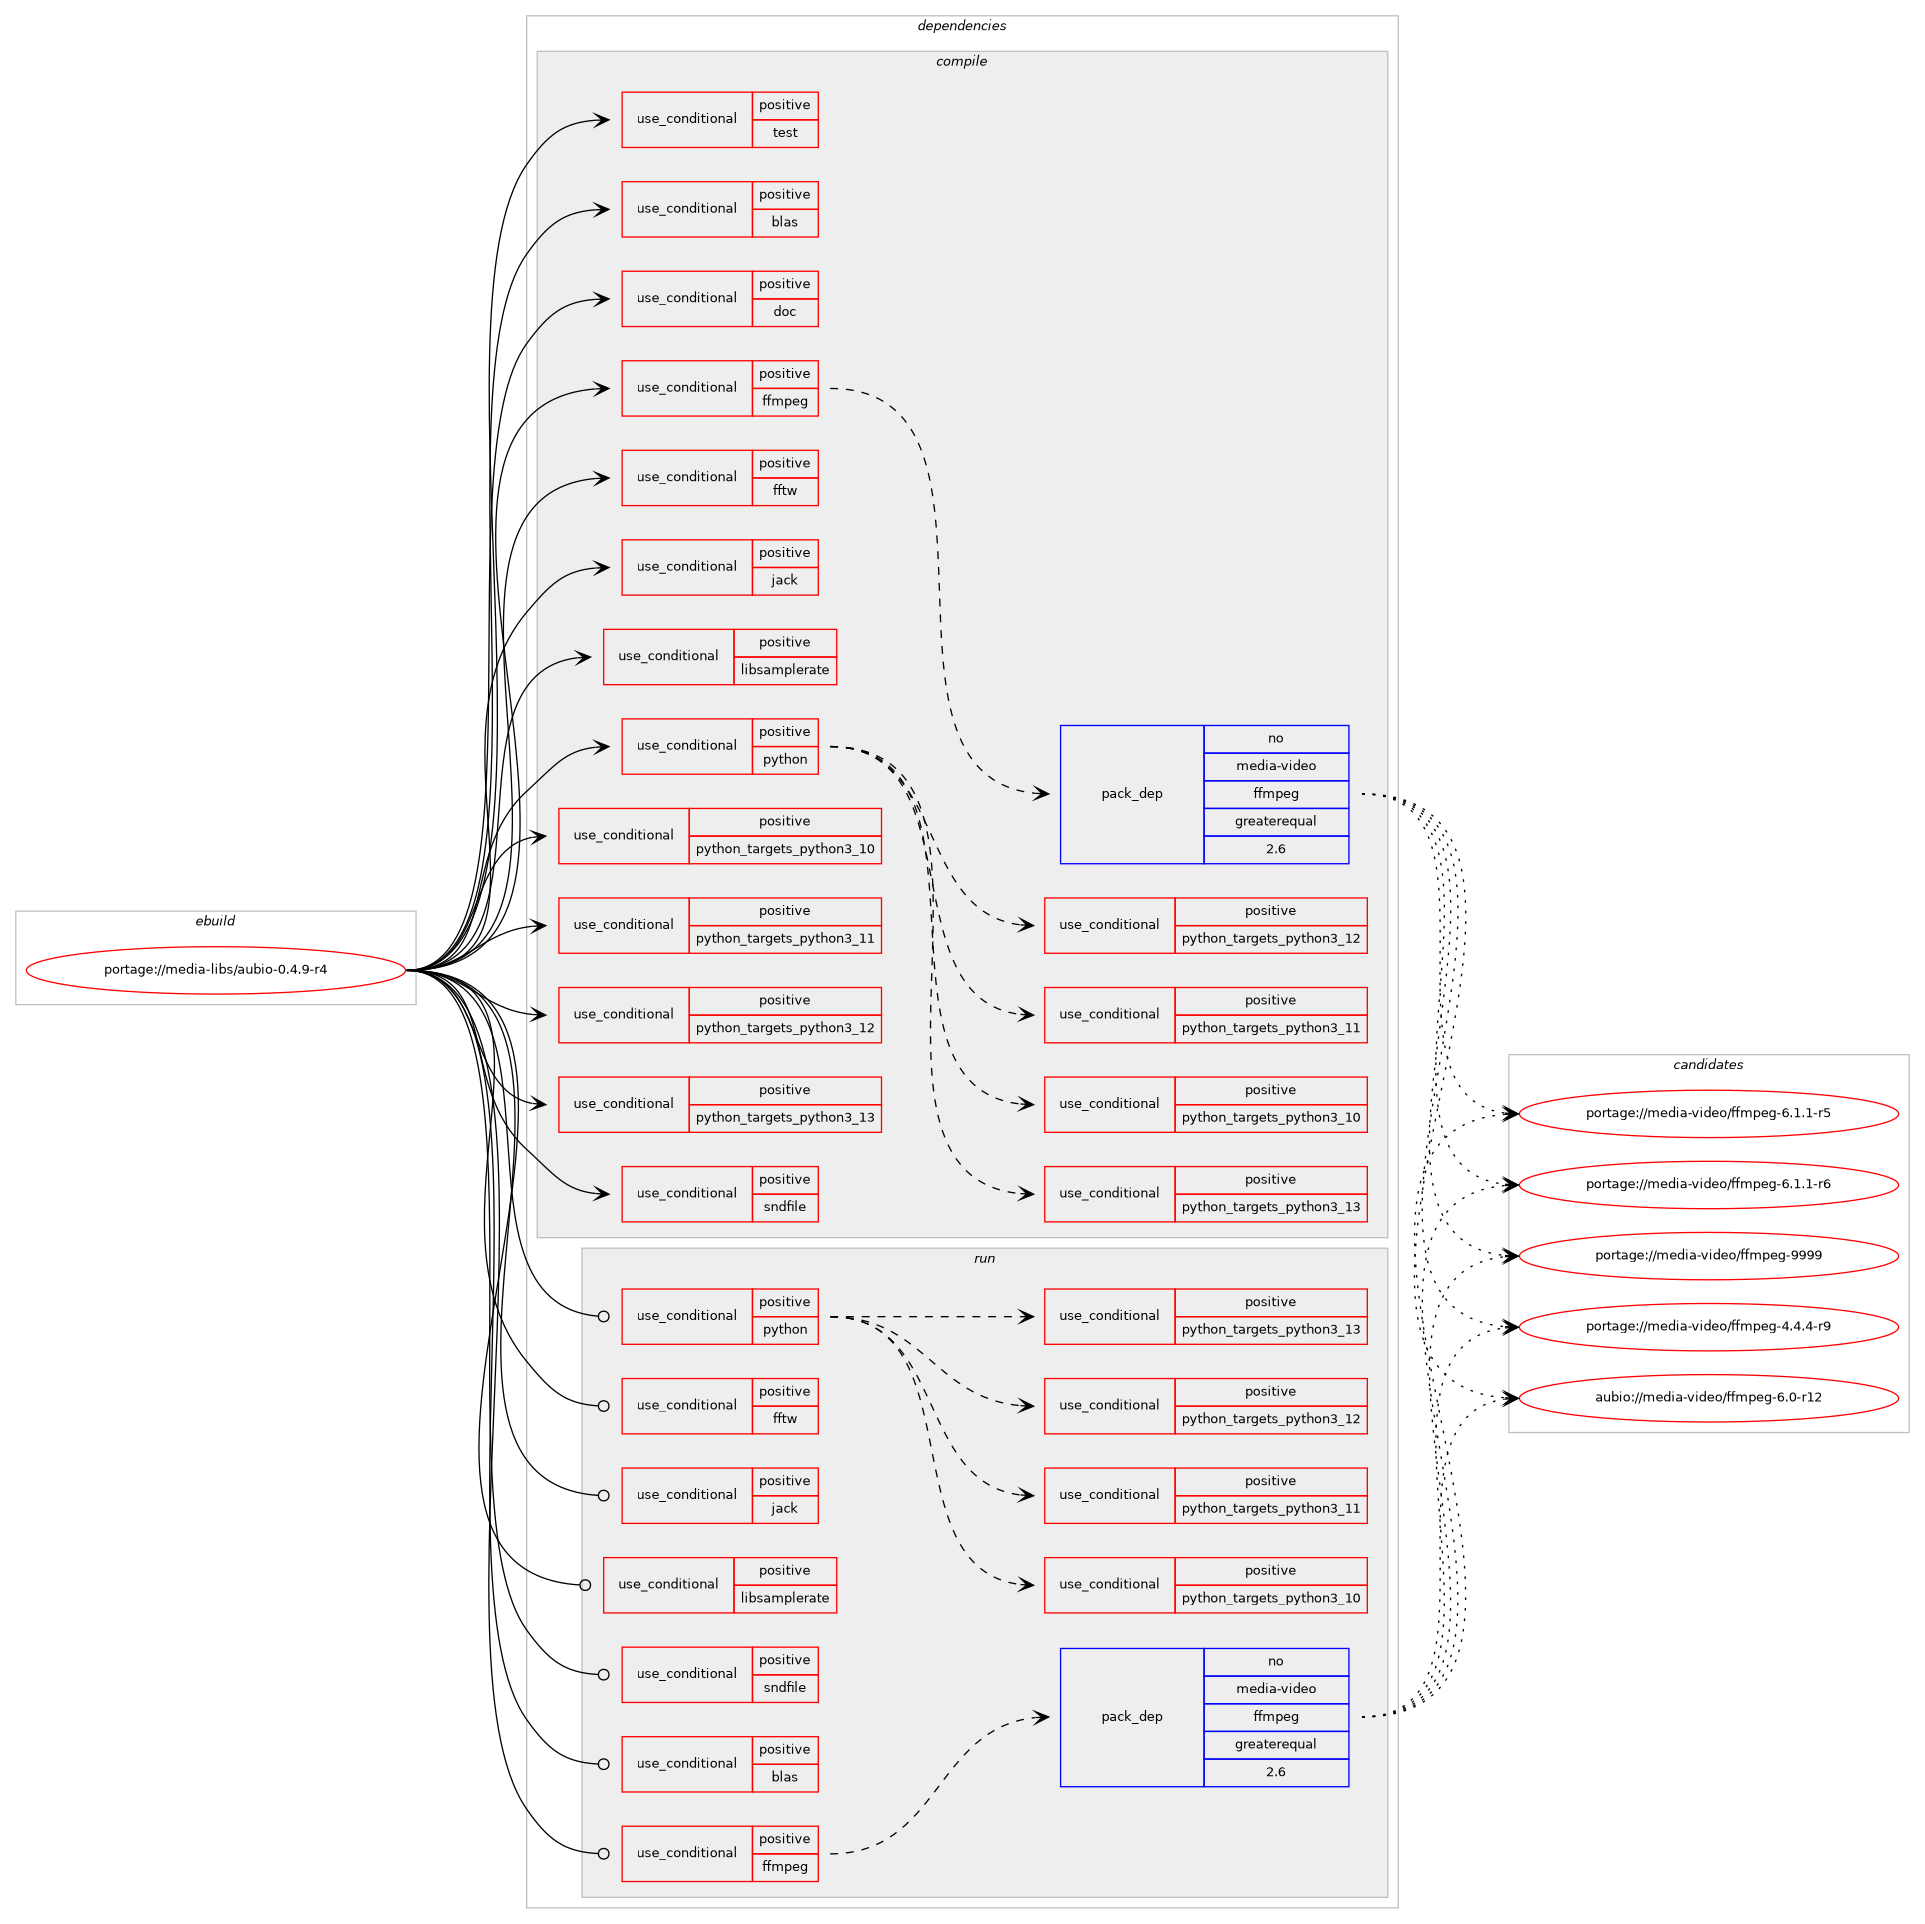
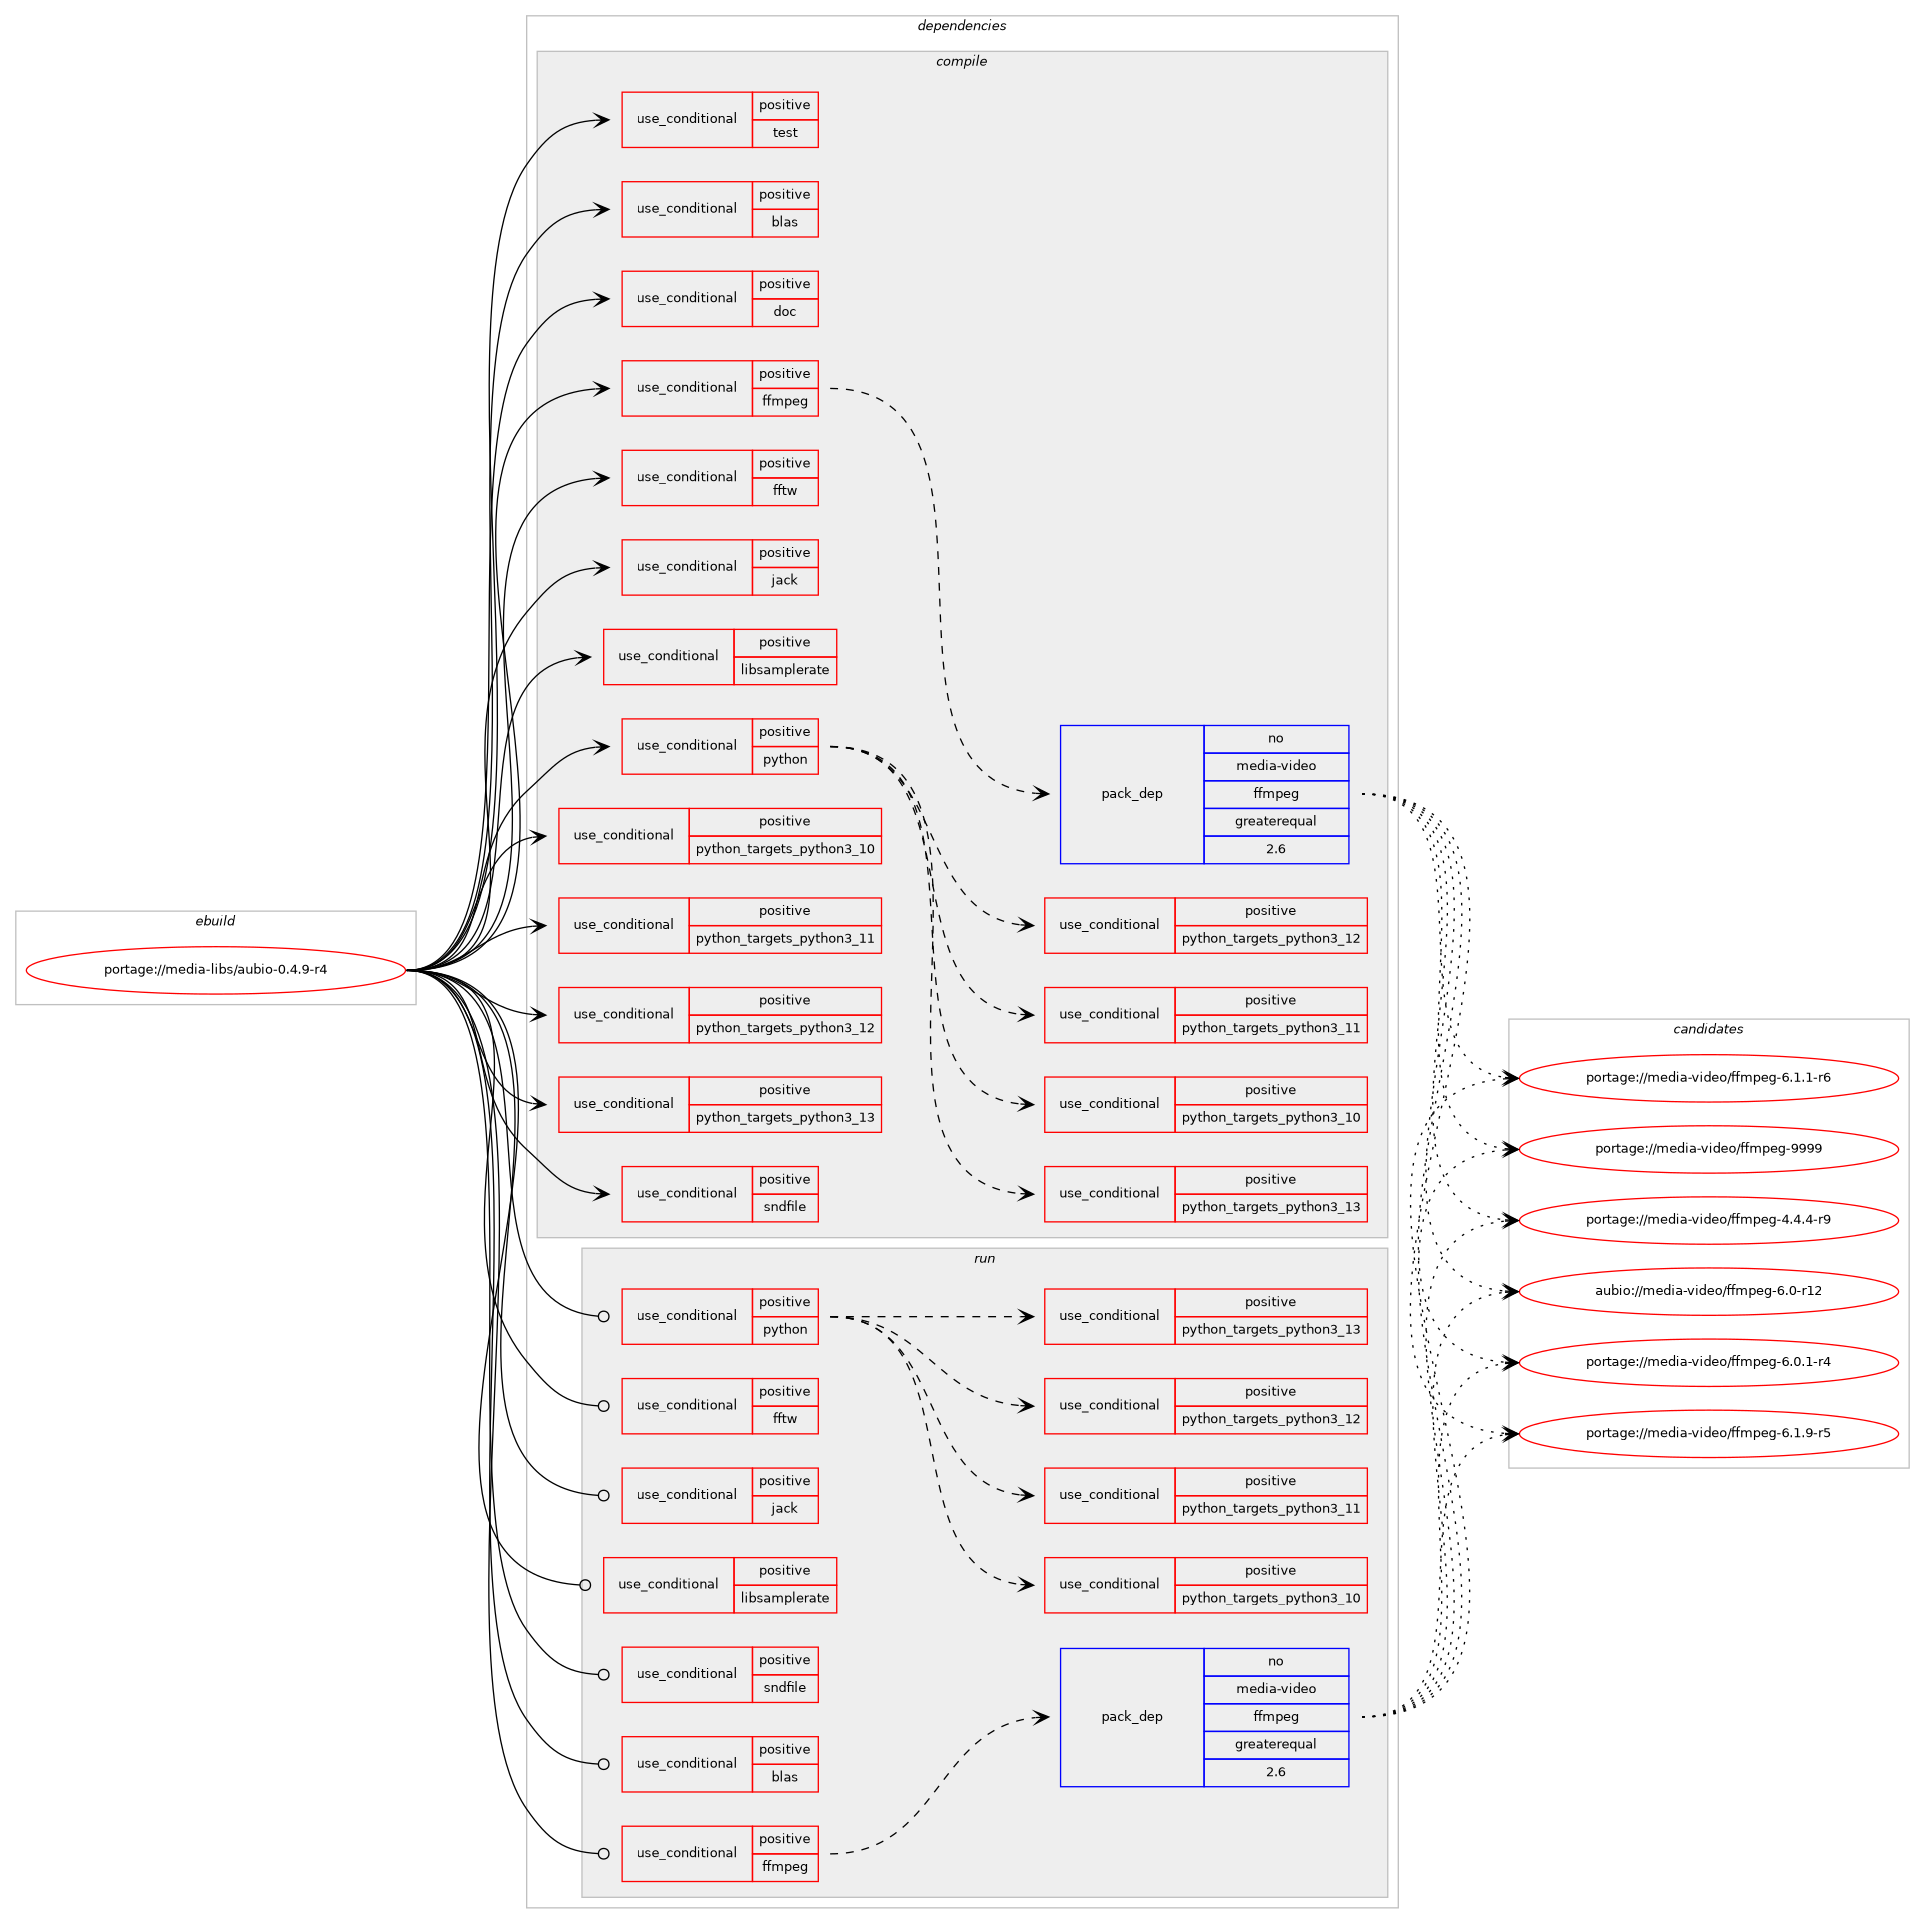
(1709, 1114) -> (1709, 1434)
none -> (1709, 1363)
